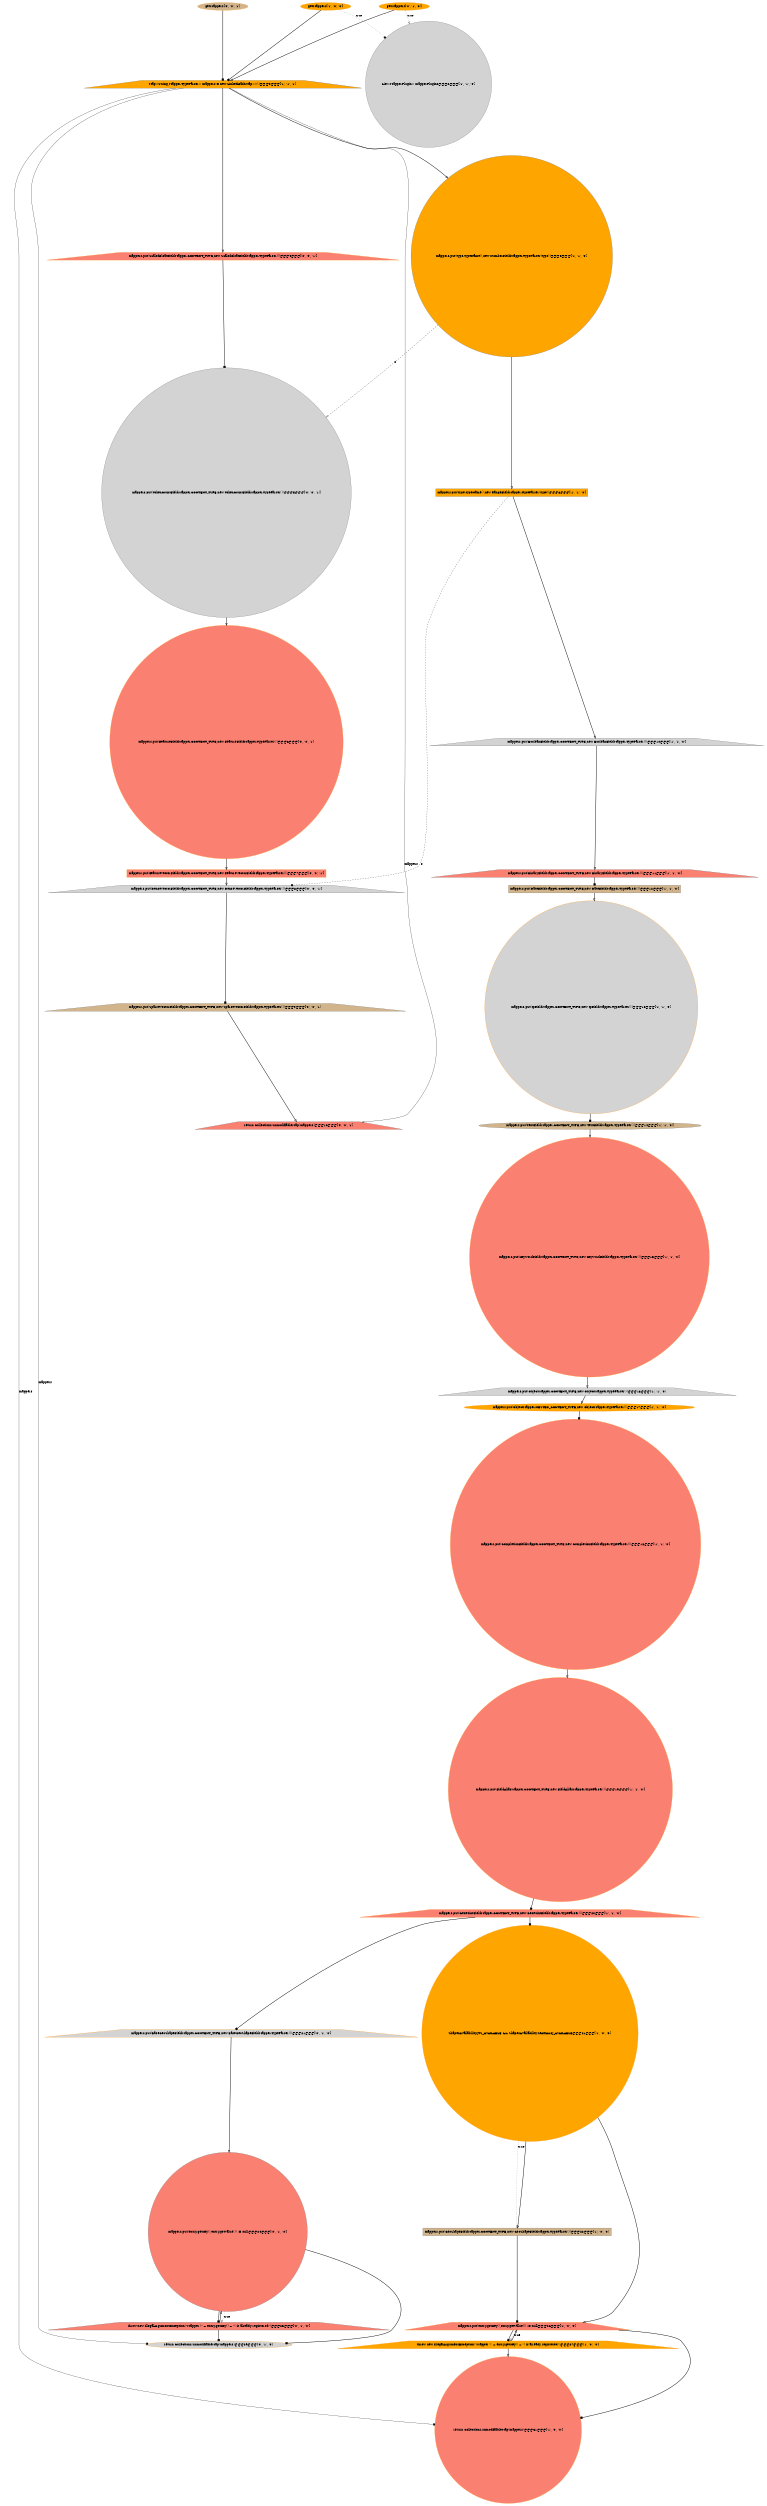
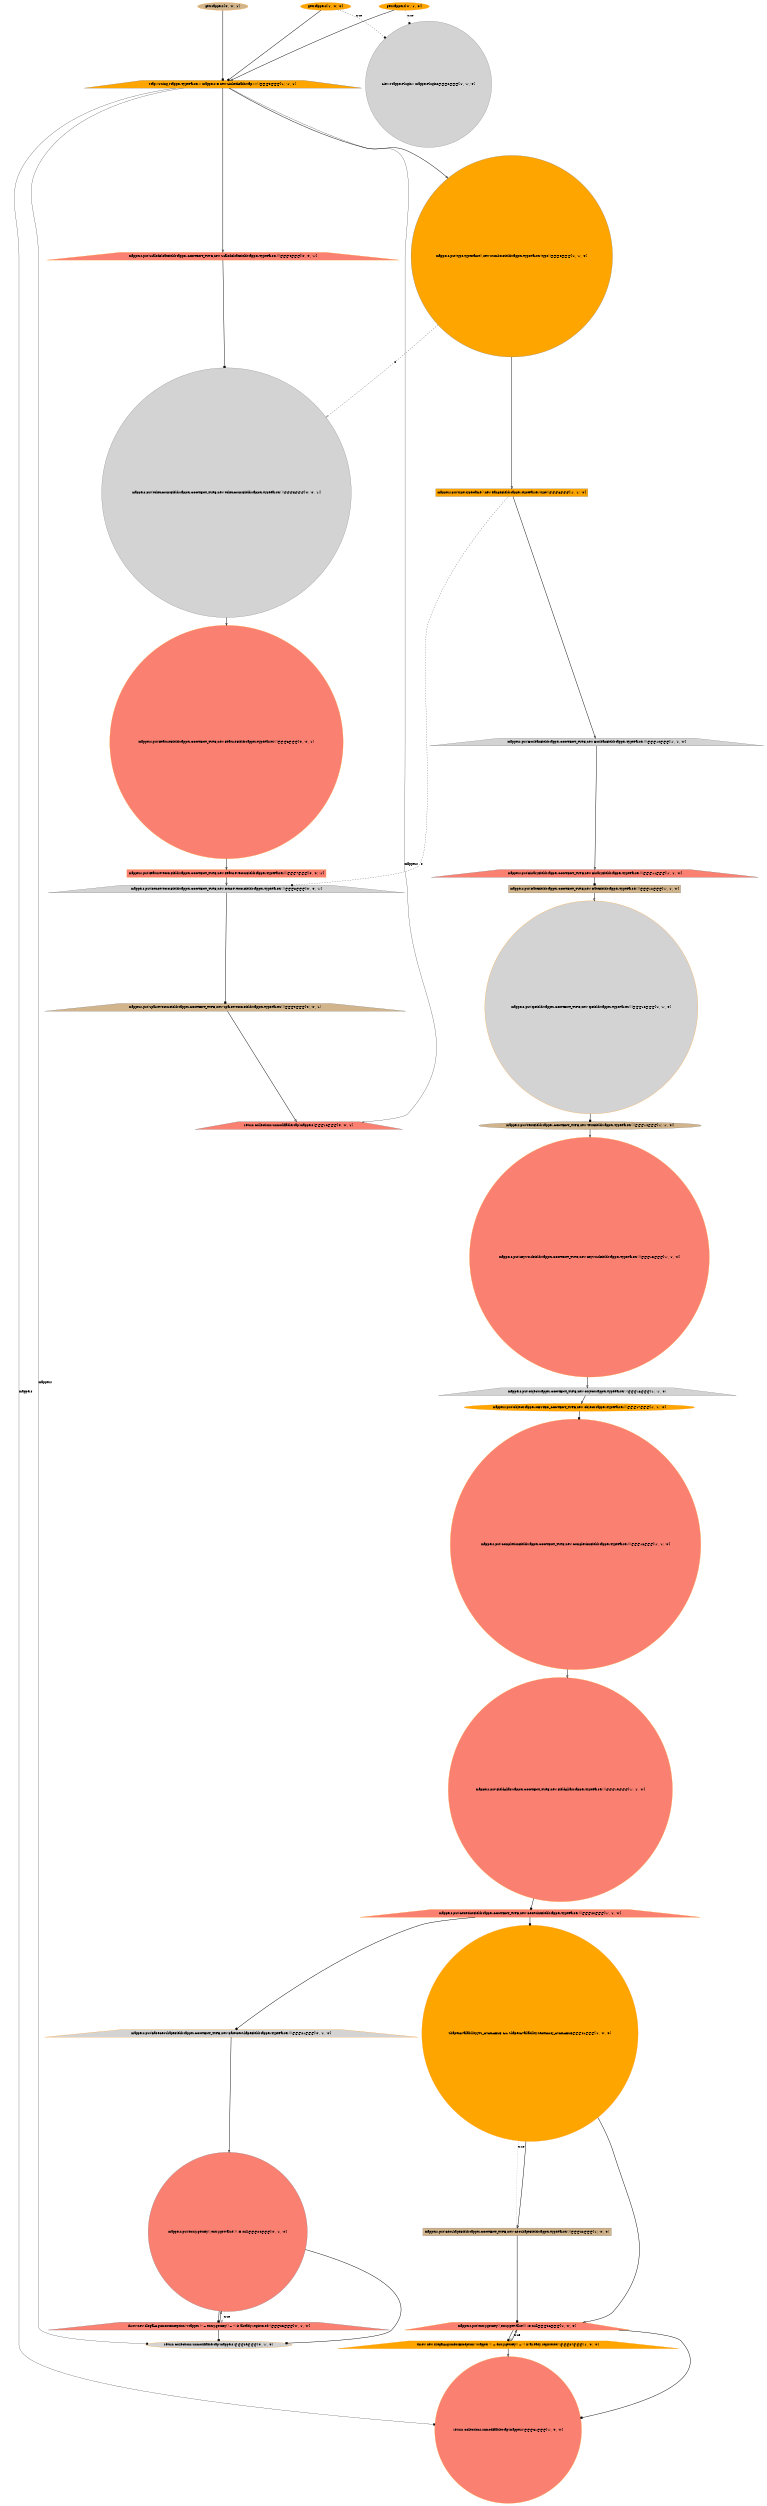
(407, 16) -> (407, 16)
(361, 20) -> (361, 20)
